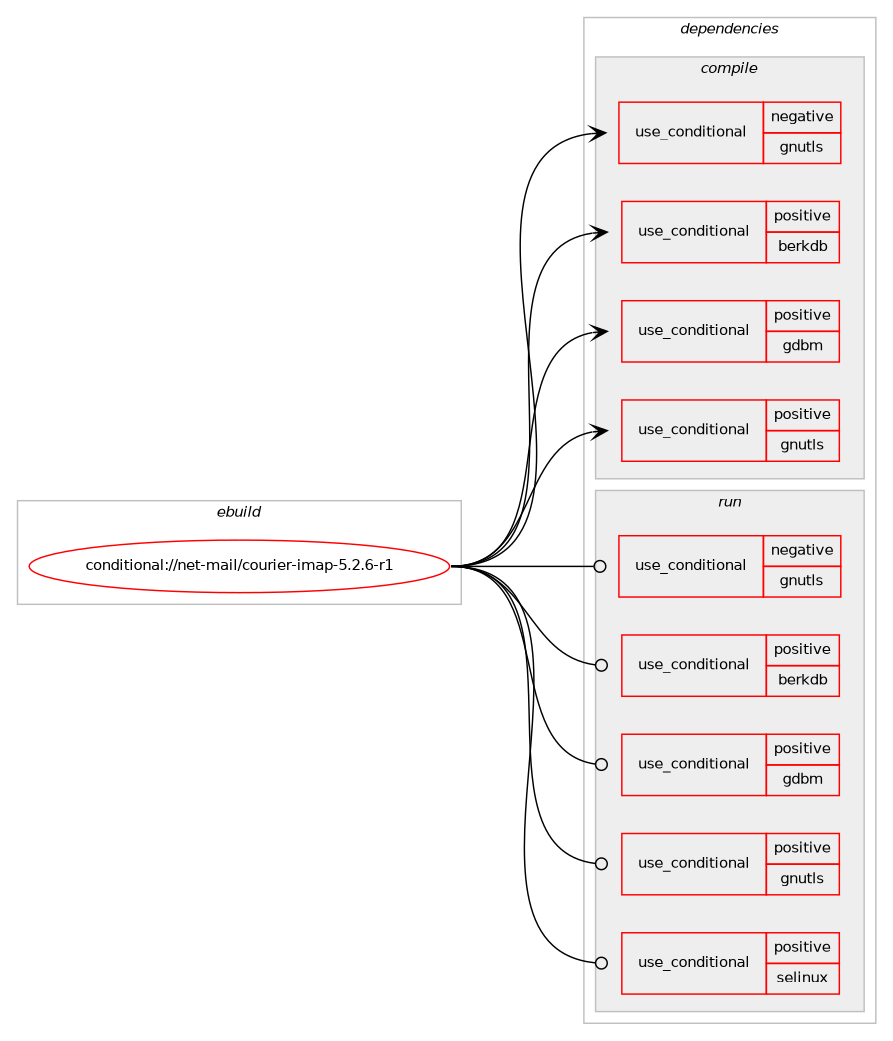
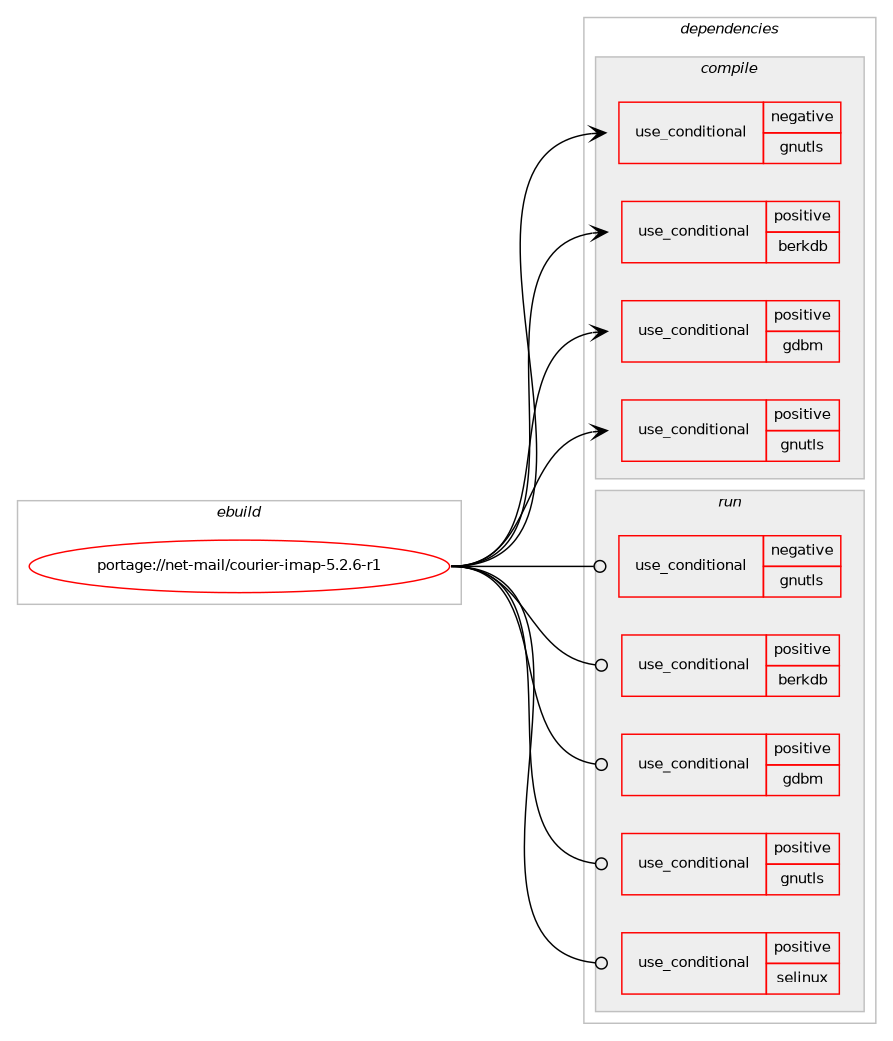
(239, 566) -> (239, 566)
